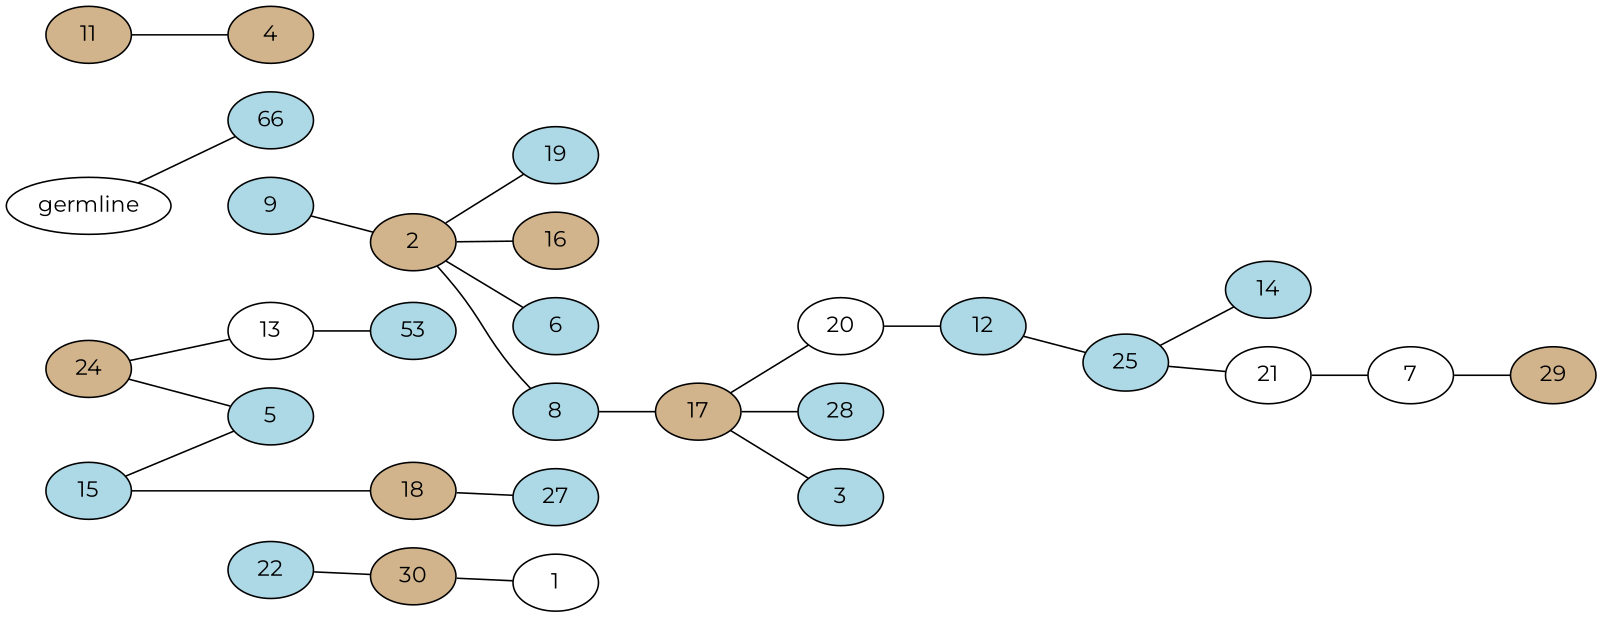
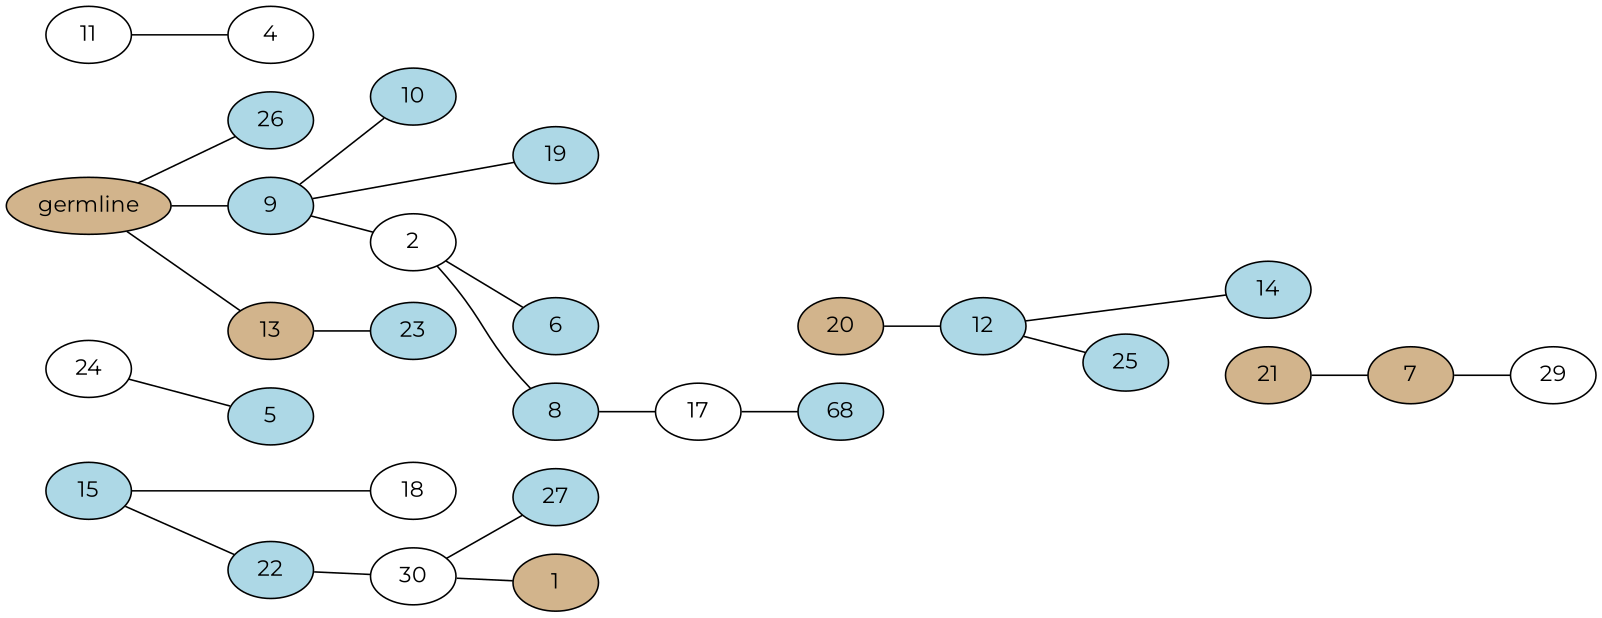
(89, 35) -> (89, 35)
(271, 35) -> (271, 35)
none -> (413, 97)
(271, 120) -> (271, 120)
(485, 199) -> (414, 180)
(89, 206) -> (89, 206)
none -> (200, 206)
(556, 241) -> none
(413, 242) -> (413, 242)
(841, 326) -> (841, 326)
(1197, 326) -> (1126, 308)
(271, 331) -> (271, 331)
(413, 331) -> (413, 331)
(180, 350) -> (184, 271)
(89, 369) -> (89, 369)
(770, 369) -> none
(1197, 369) -> none
(1268, 375) -> (1268, 375)
(1411, 375) -> (1411, 375)
(1553, 375) -> (1553, 375)
(698, 412) -> (698, 412)
(841, 412) -> (841, 412)
(180, 454) -> (180, 530)
(413, 491) -> (413, 491)
(485, 494) -> (484, 537)
(841, 497) -> none
(413, 576) -> (413, 576)
(556, 583) -> (556, 583)
